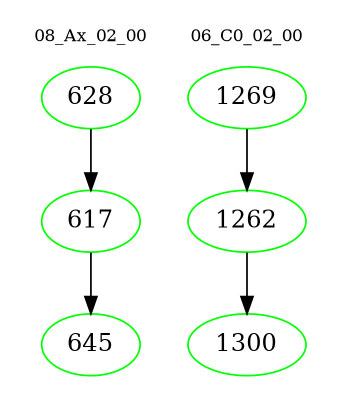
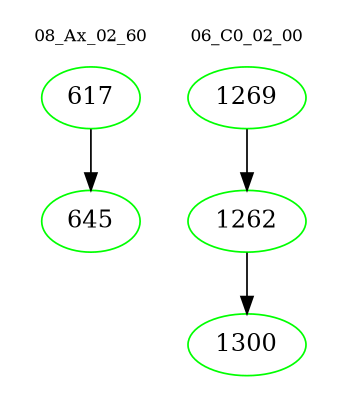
(91, 37) -> (91, 37)
(91, 98) -> none
